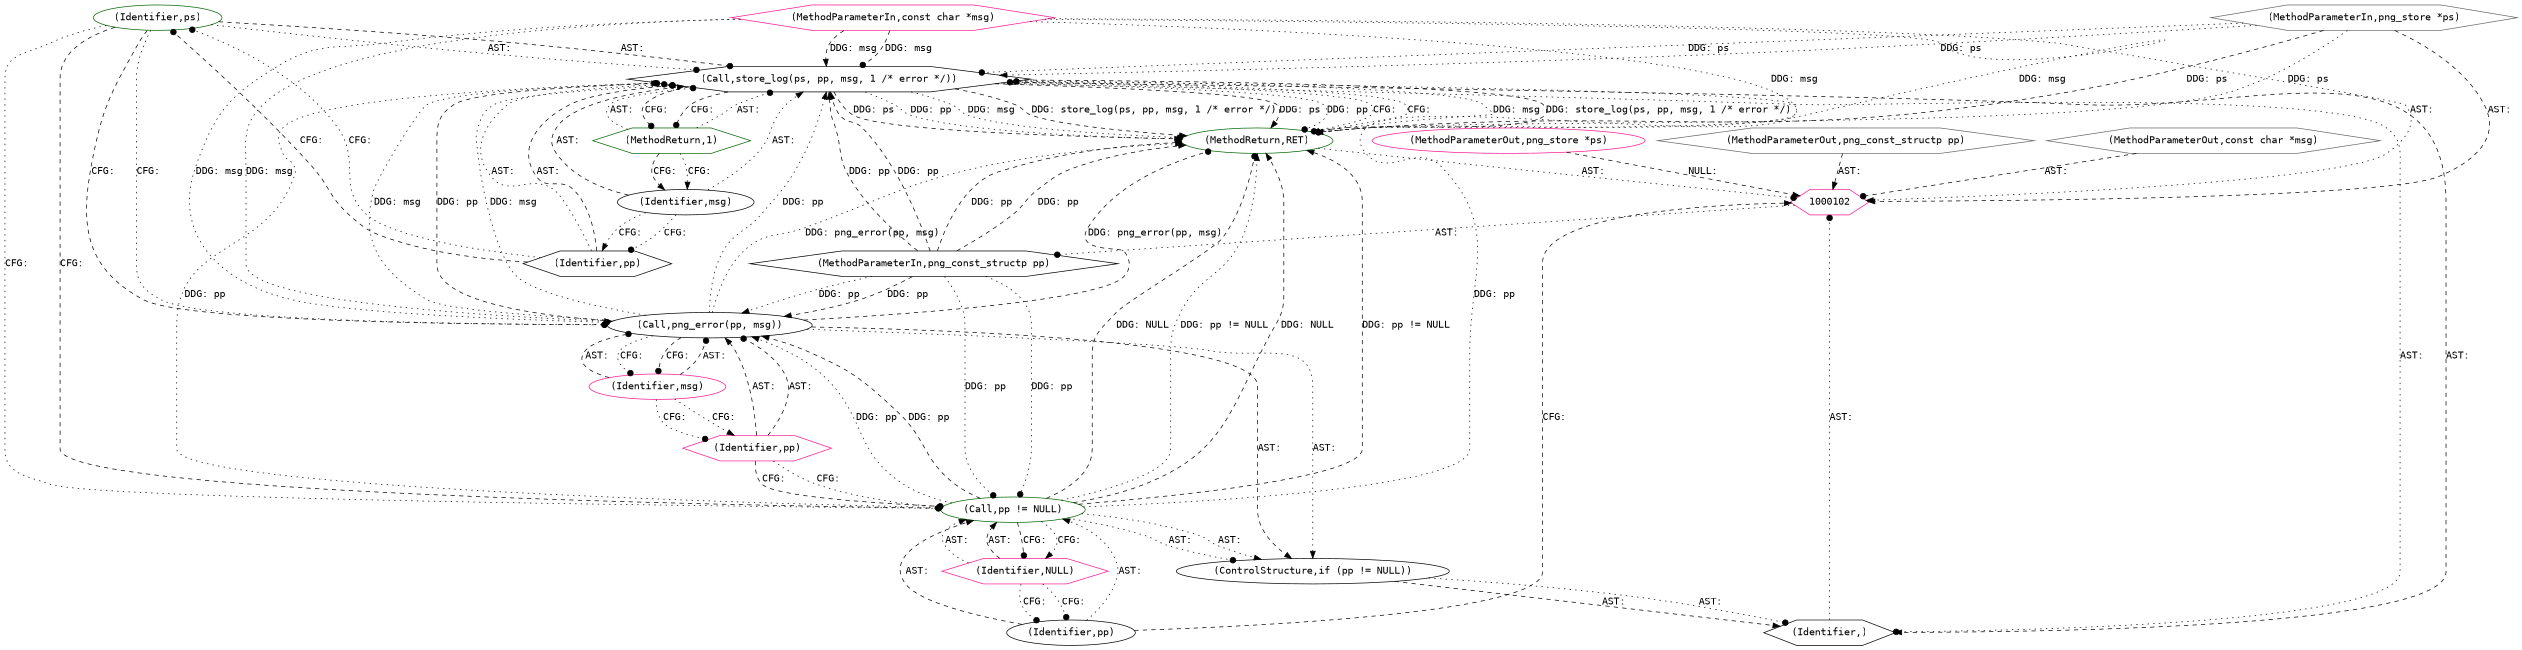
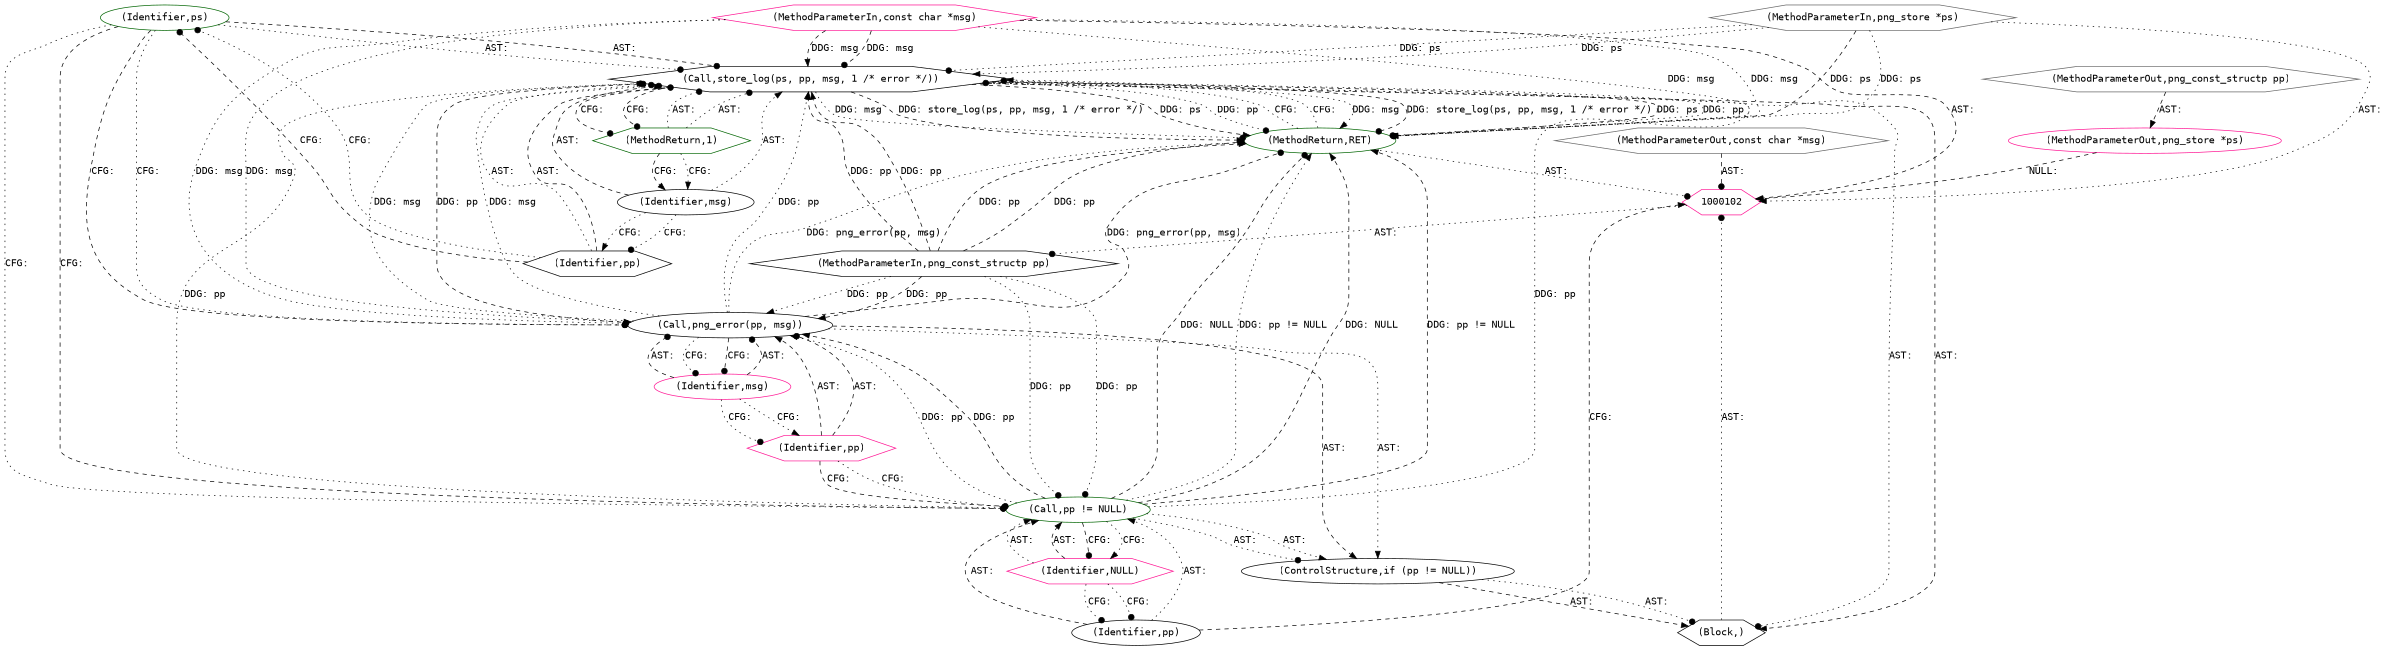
(2066, 45) -> (1668, 43)
(1839, 168) -> (2159, 107)
(2265, 194) -> (2280, 156)
(1830, 633) -> (1721, 633)
